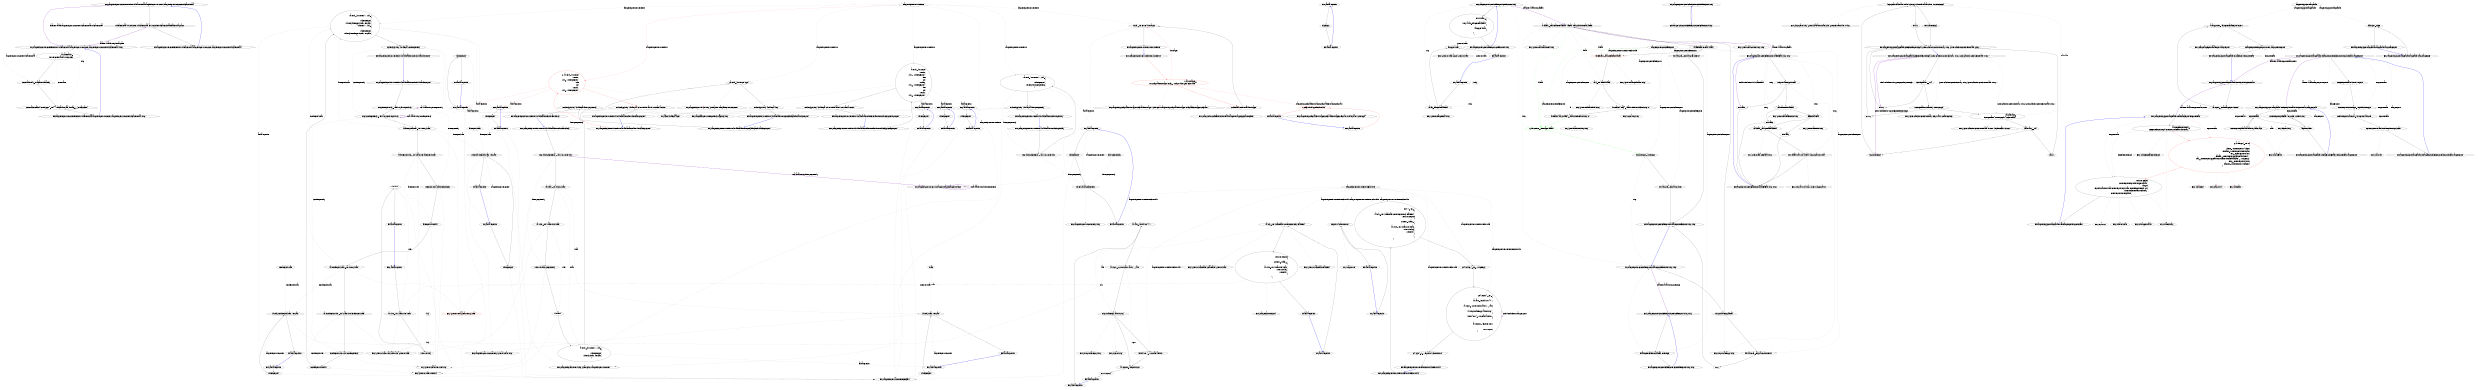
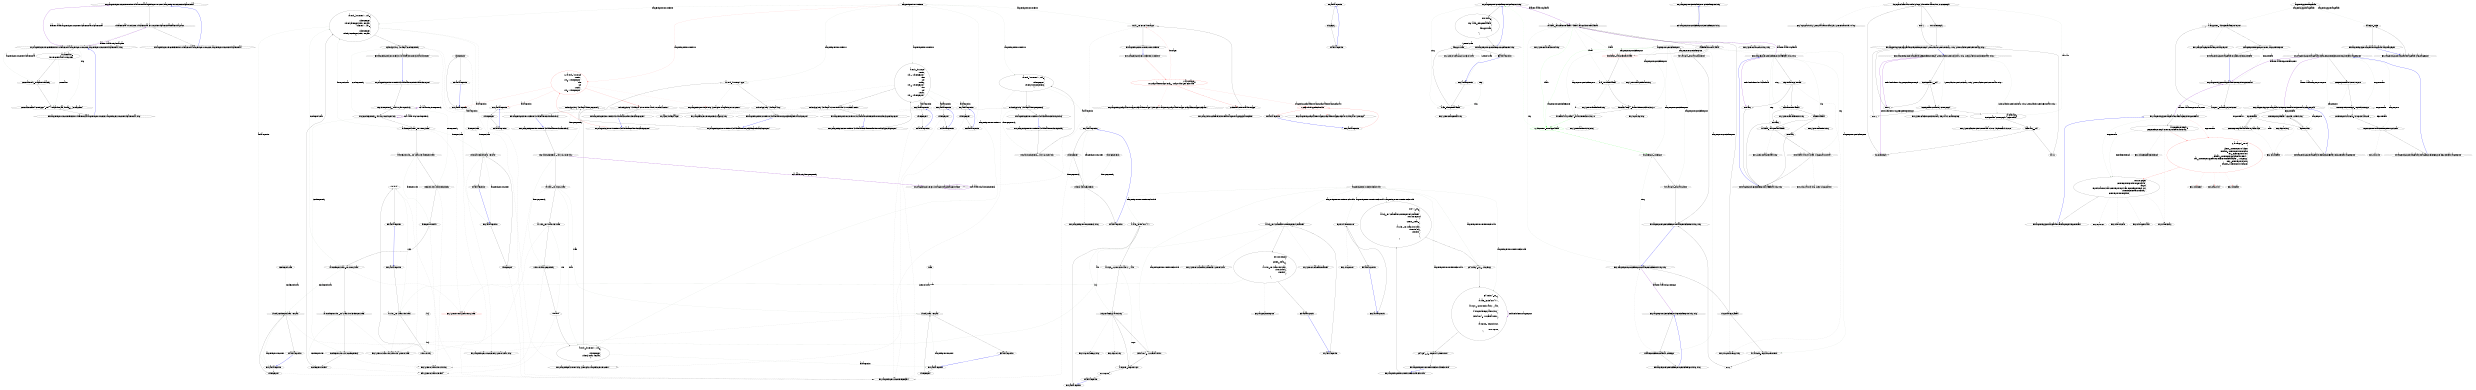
(1623, 51) -> (1631, 51)
